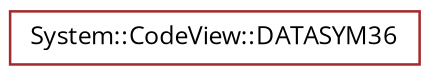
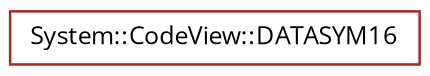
(215, 38) -> (215, 38)
